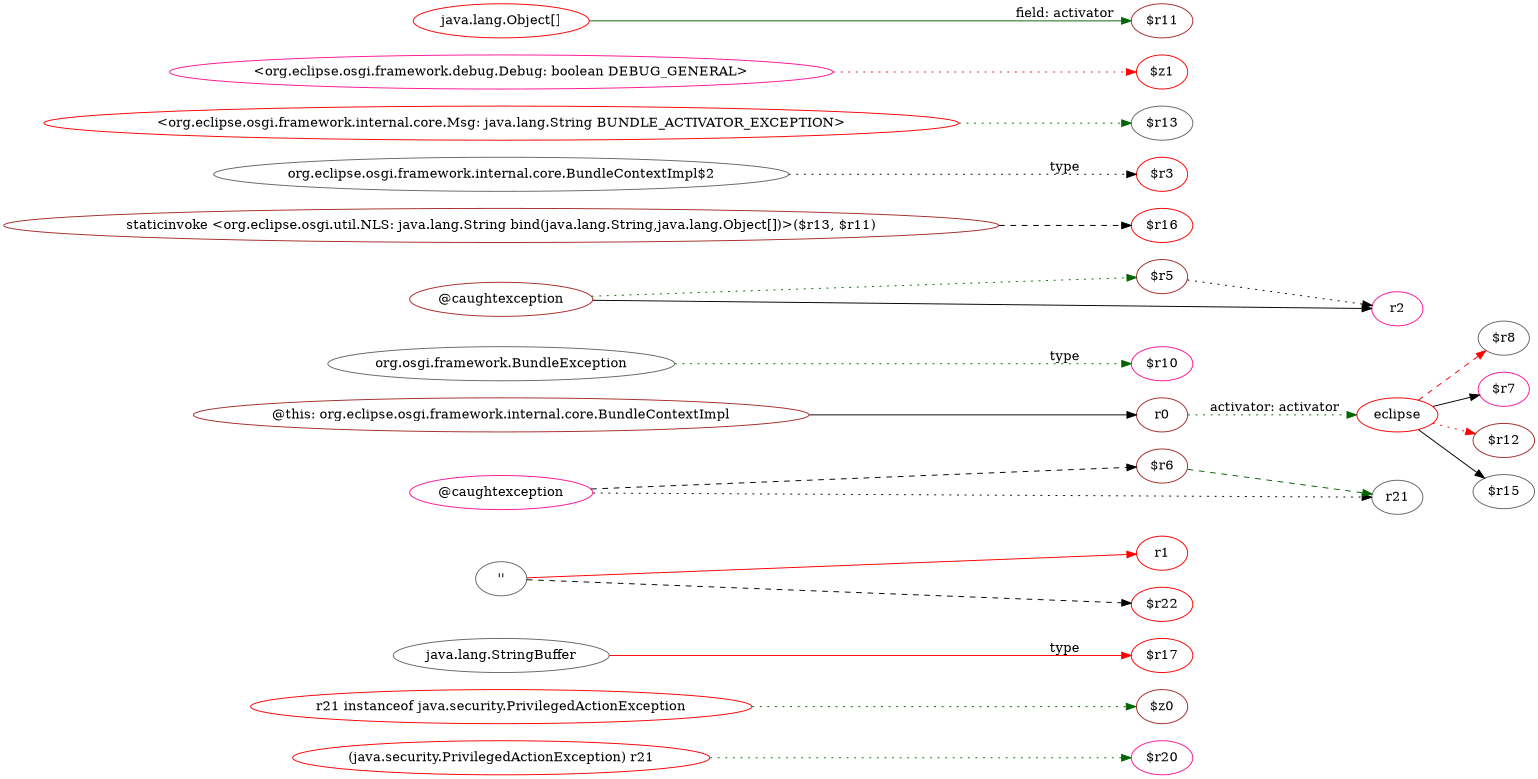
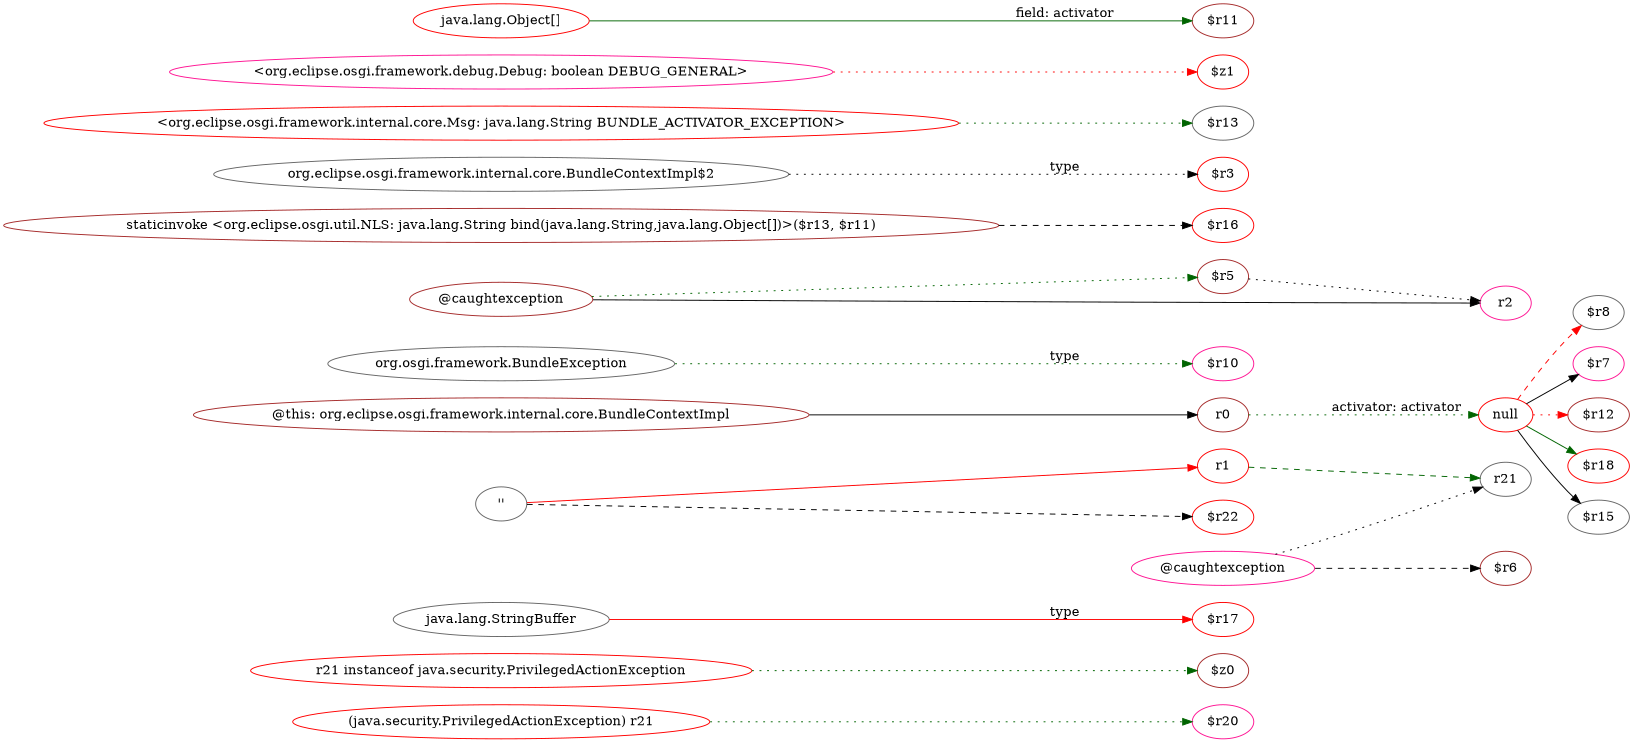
(1397, 415) -> (1506, 415)
none -> (1599, 466)
(1275, 481) -> (1359, 472)
